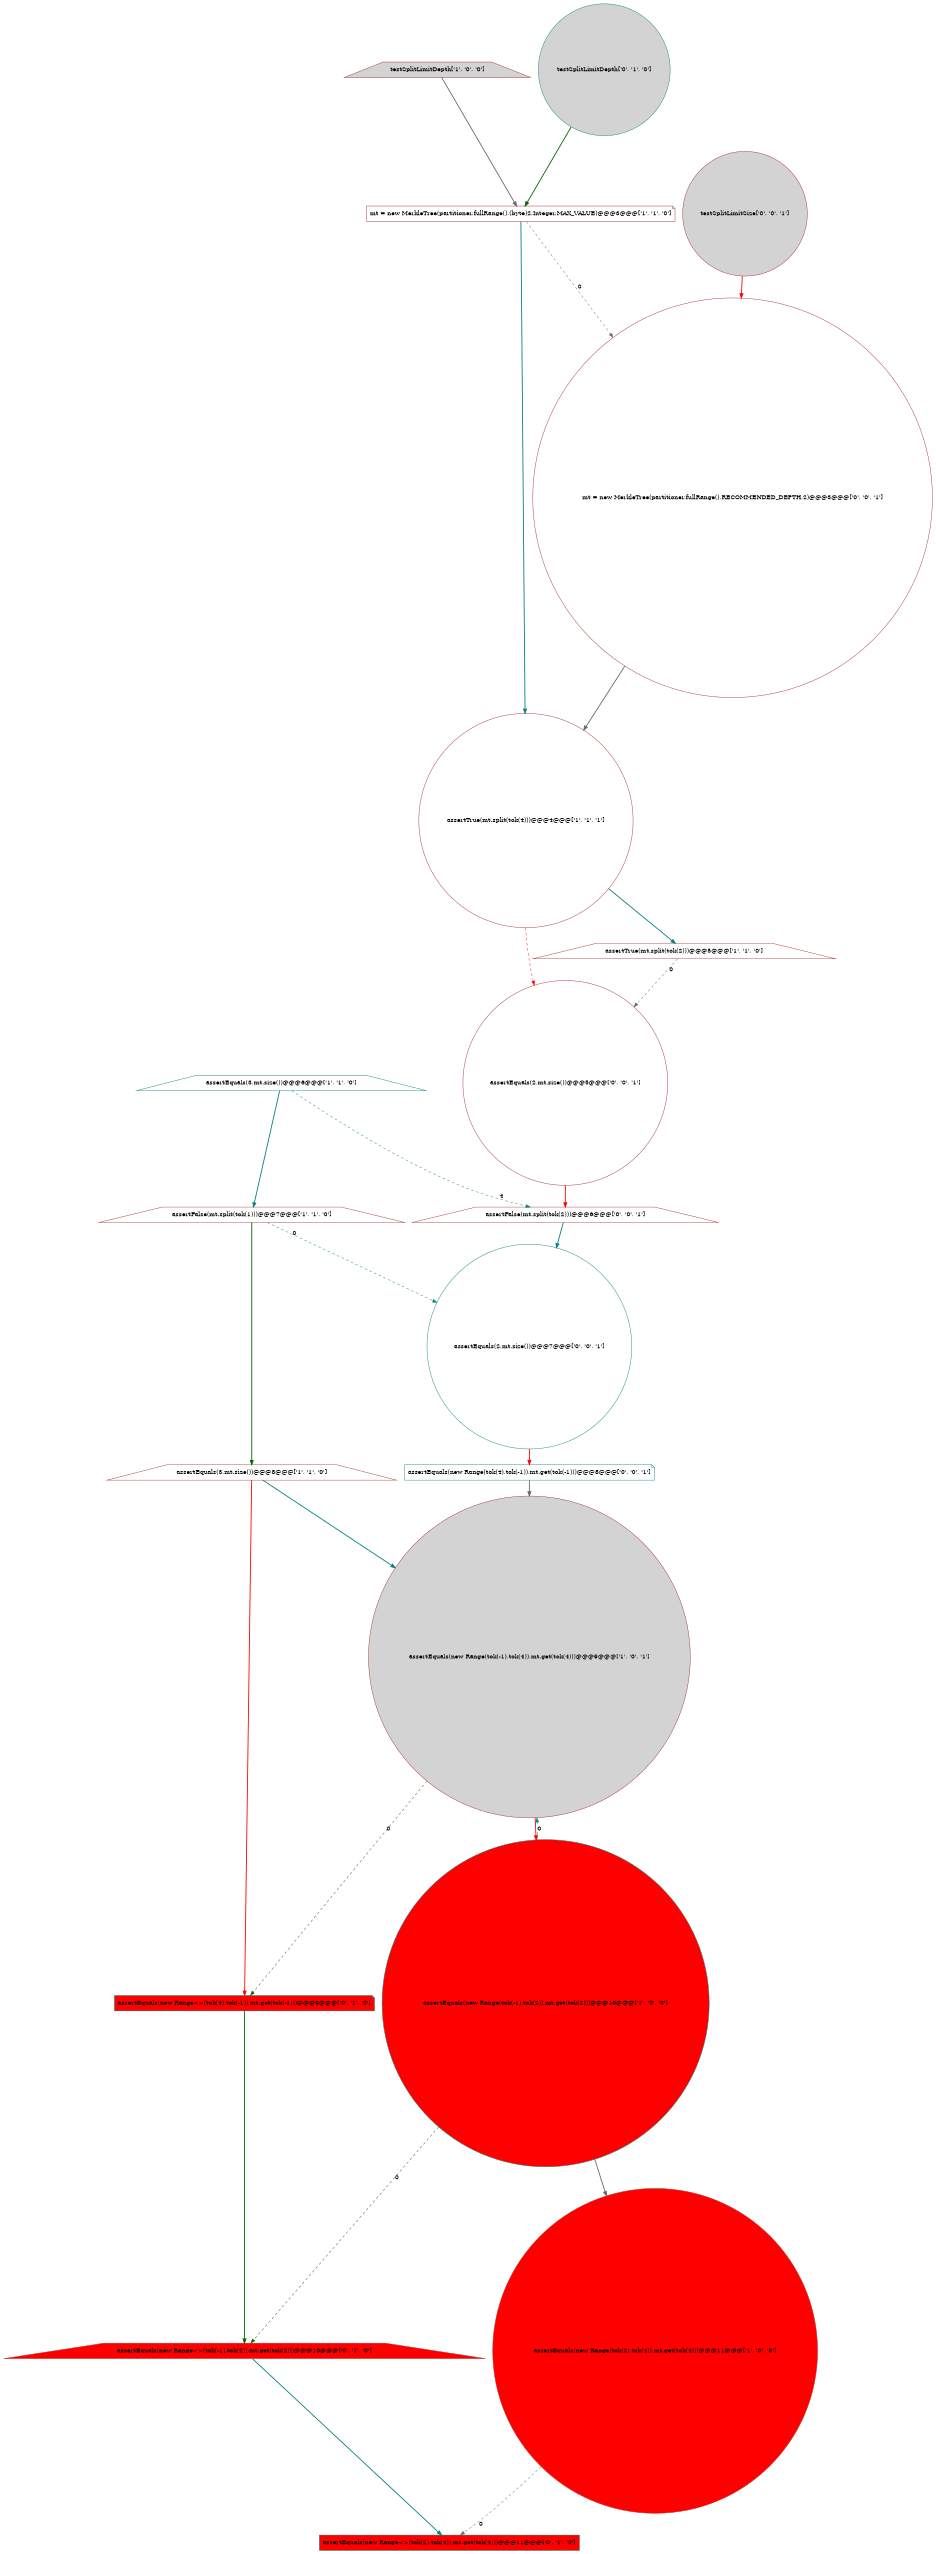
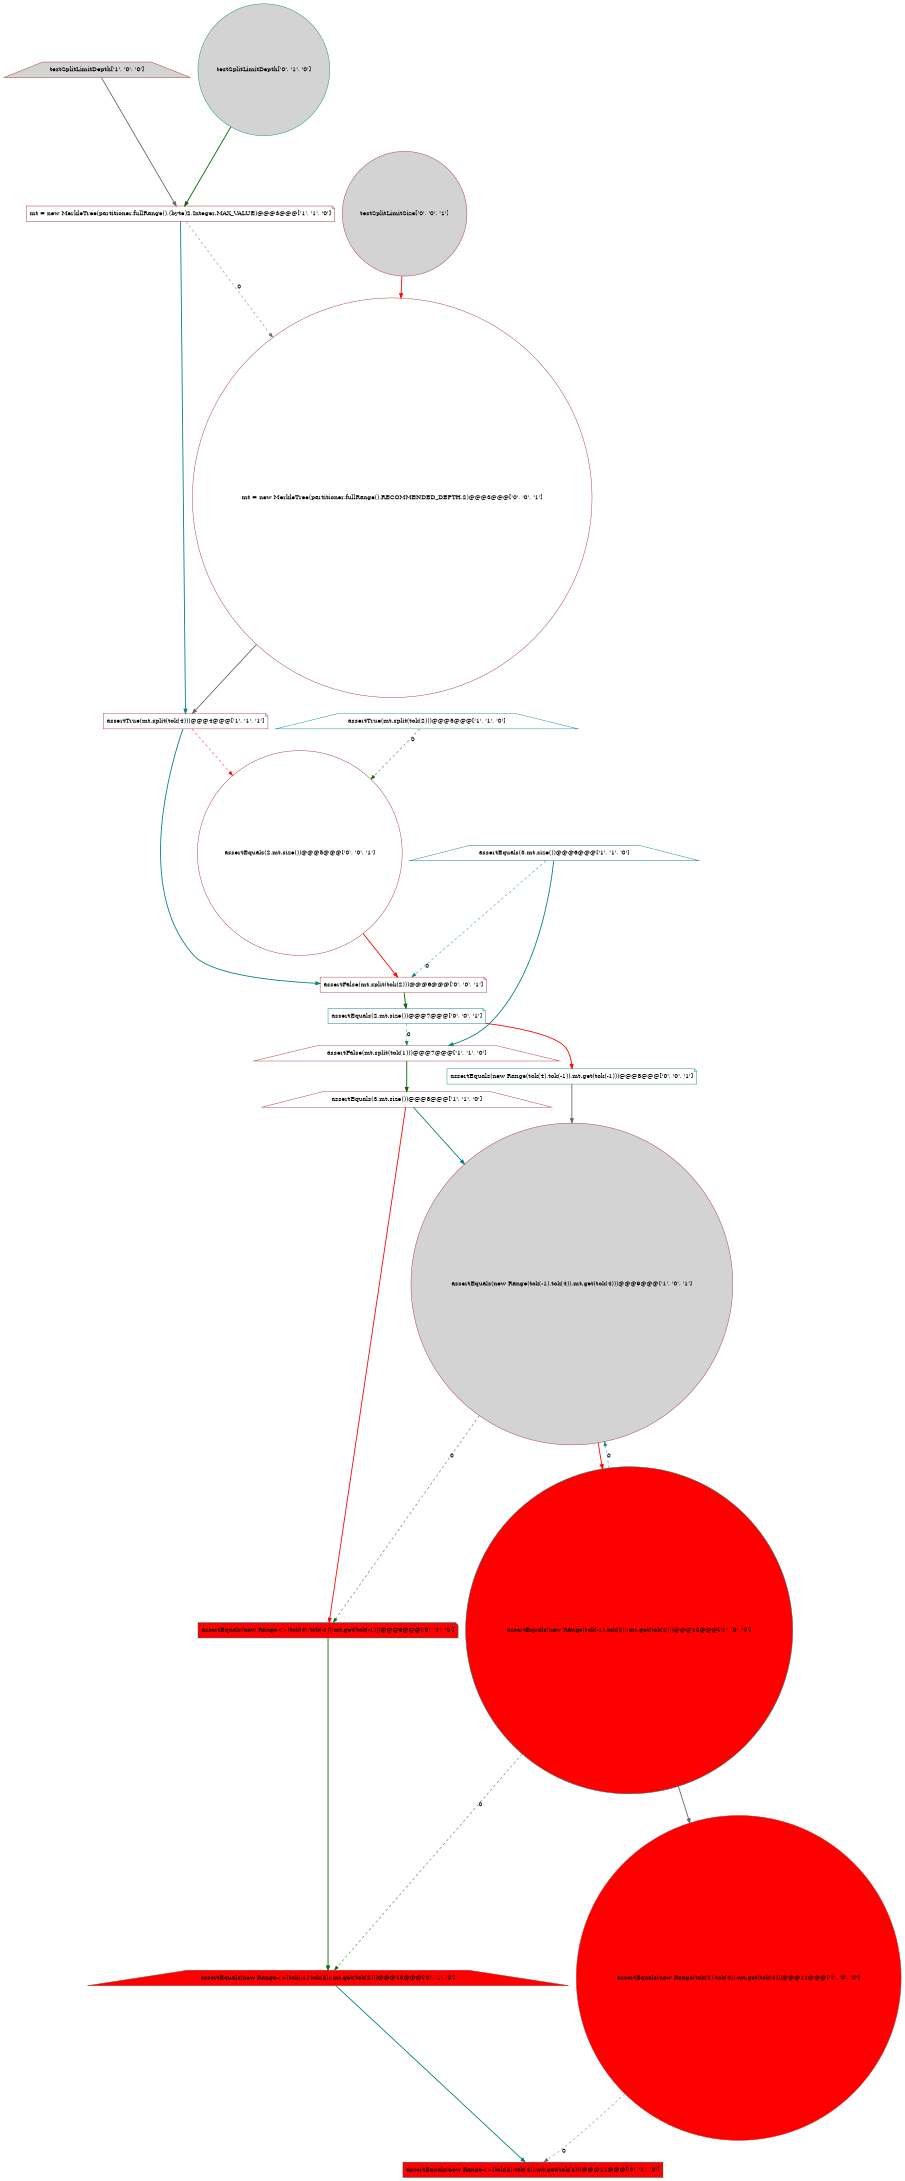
(526, 821) -> (186, 721)
(640, 915) -> (169, 907)
(684, 951) -> (427, 721)
(657, 981) -> (397, 753)
(502, 1196) -> (427, 966)
(565, 1215) -> (403, 985)
(560, 1233) -> (405, 998)
(350, 1262) -> (407, 1033)
(529, 1347) -> (407, 1016)
